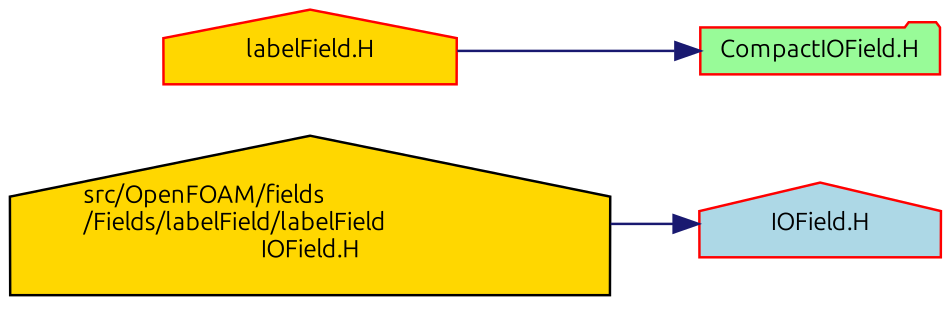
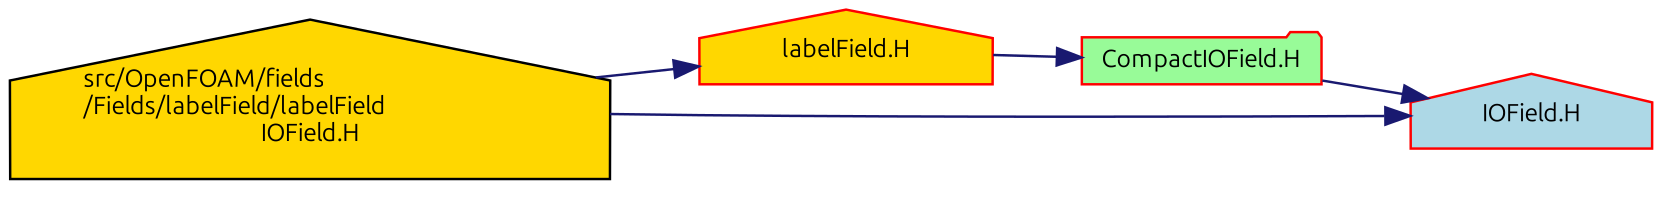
none -> (635, 73)
none -> (1362, 87)
